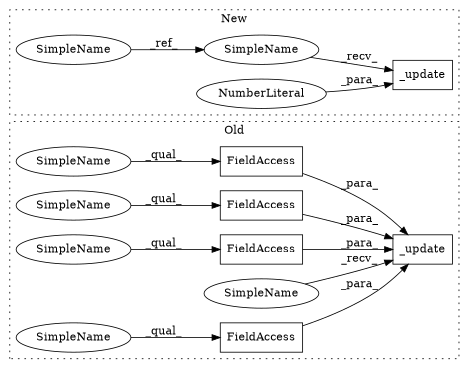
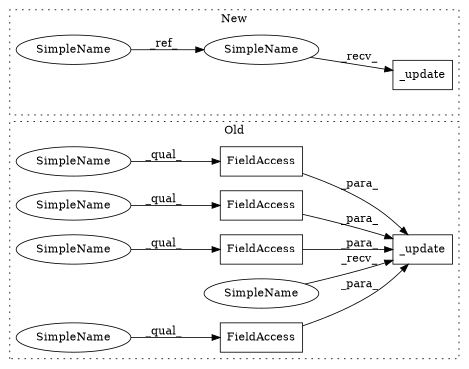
(261, 94) -> none
